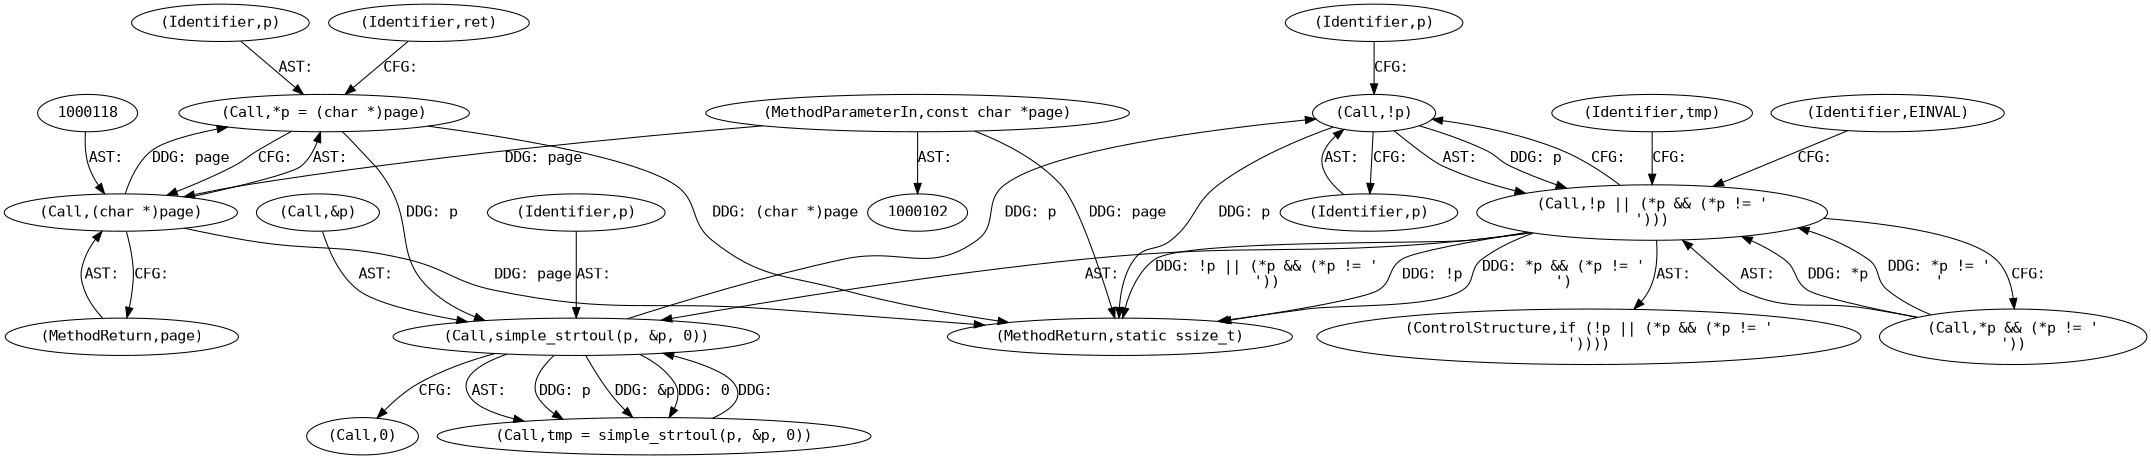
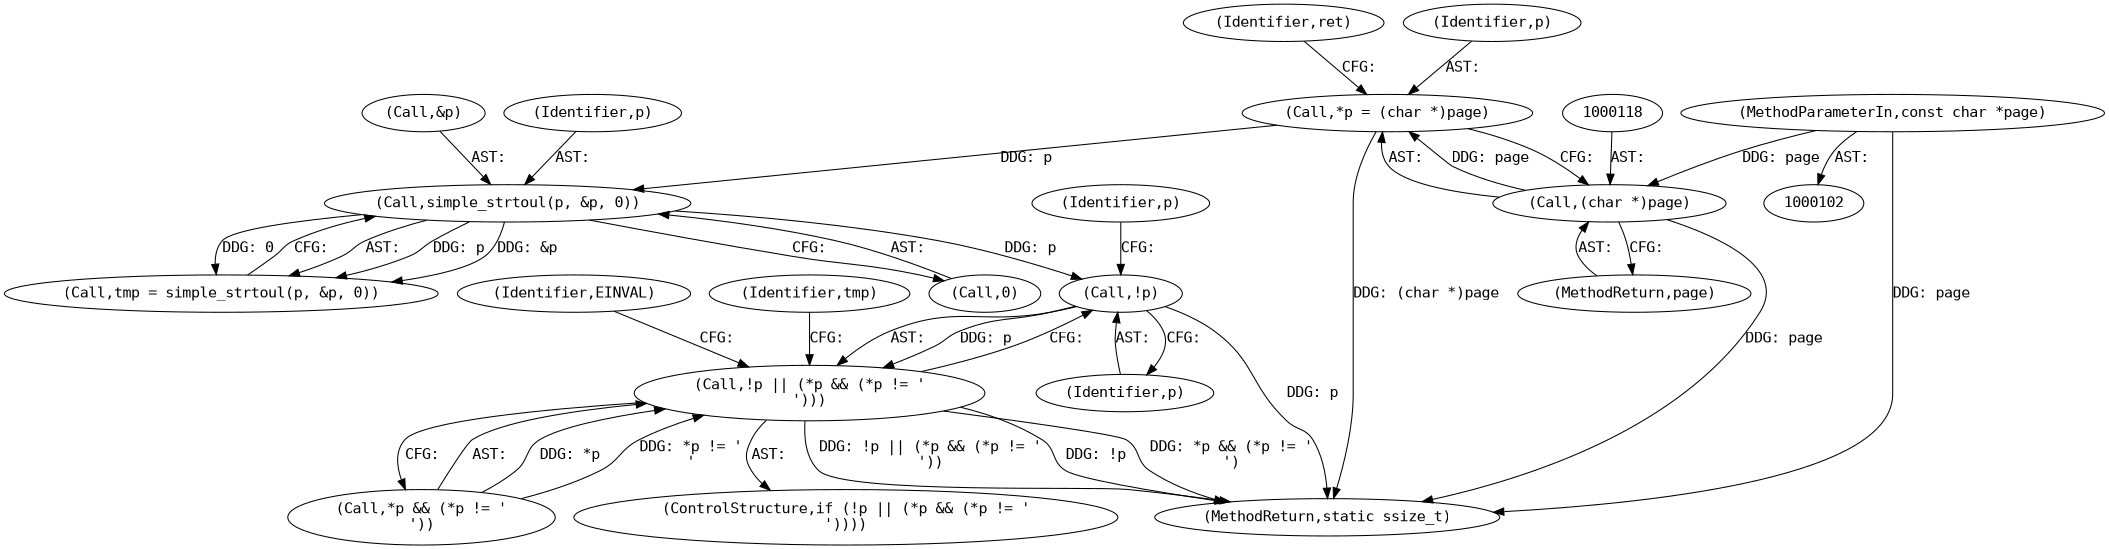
(1121, 256) -> (813, 236)
(760, 391) -> (316, 248)
